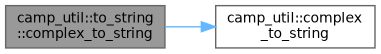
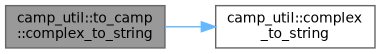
(85, 27) -> (85, 27)
